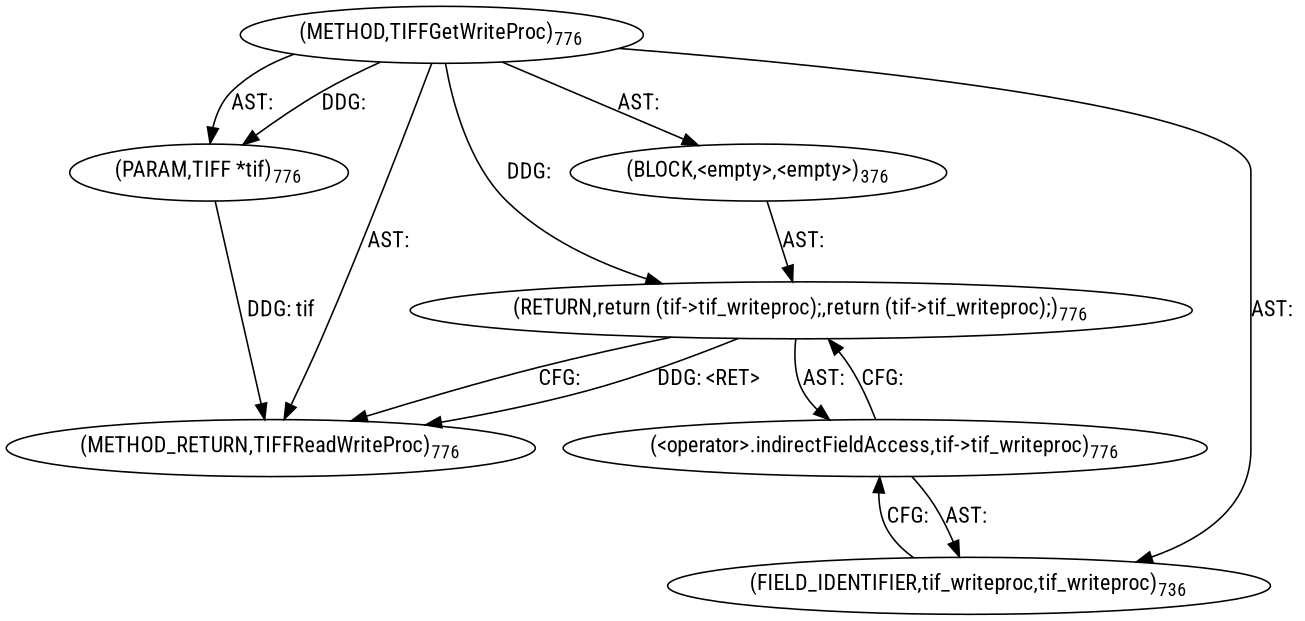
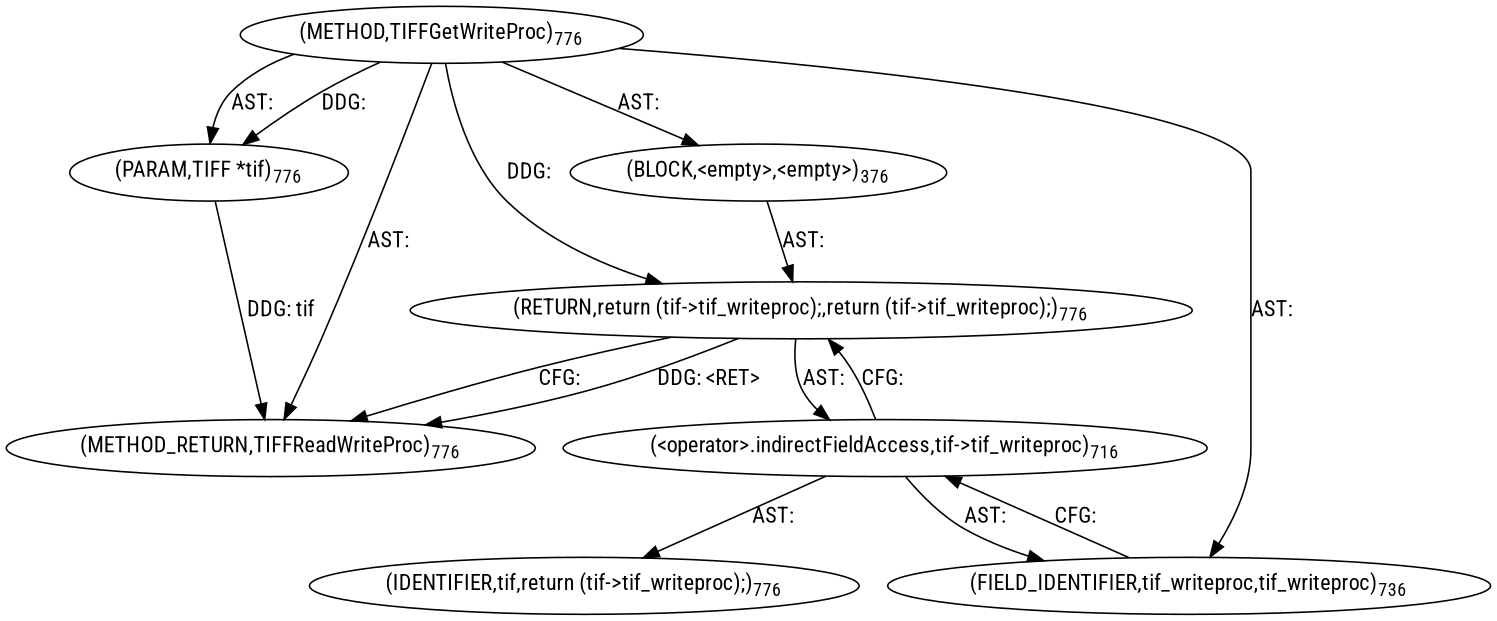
(1105, 446) -> (1105, 446)
none -> (584, 586)
